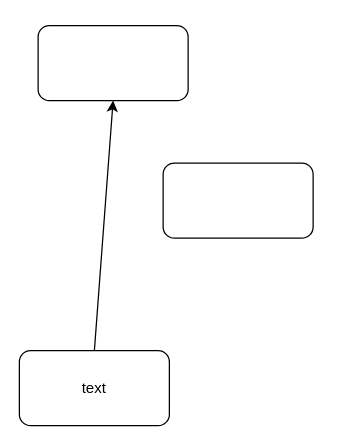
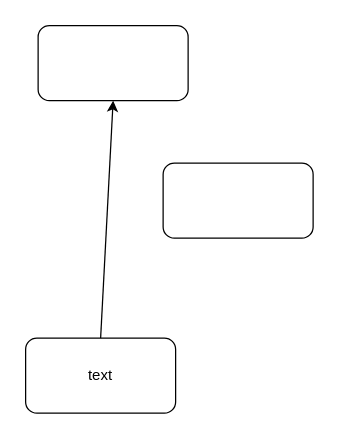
(94, 388) -> (101, 376)
